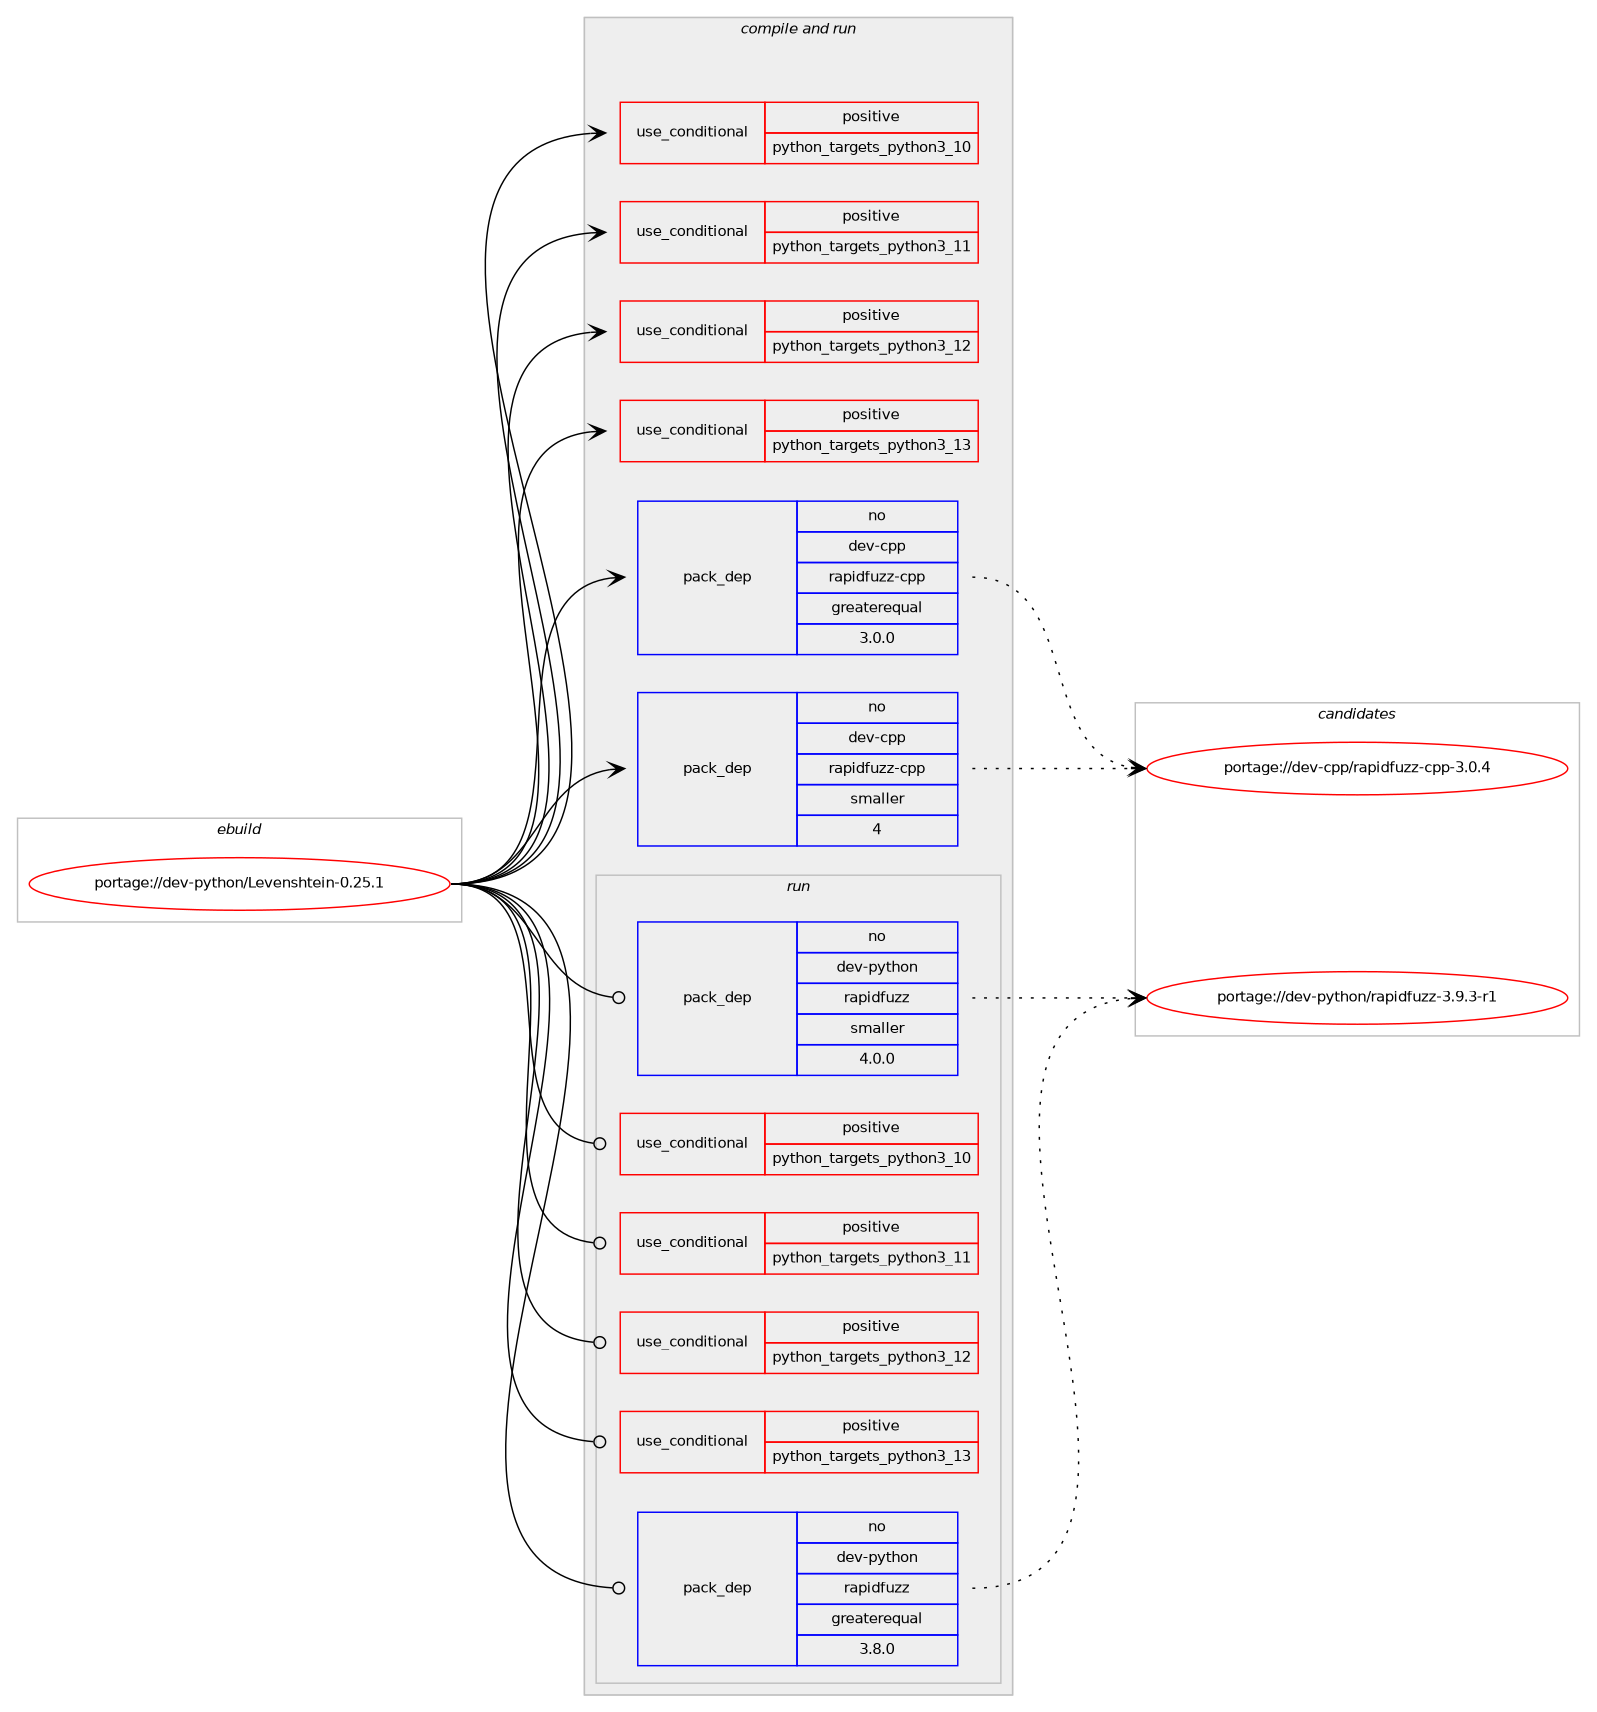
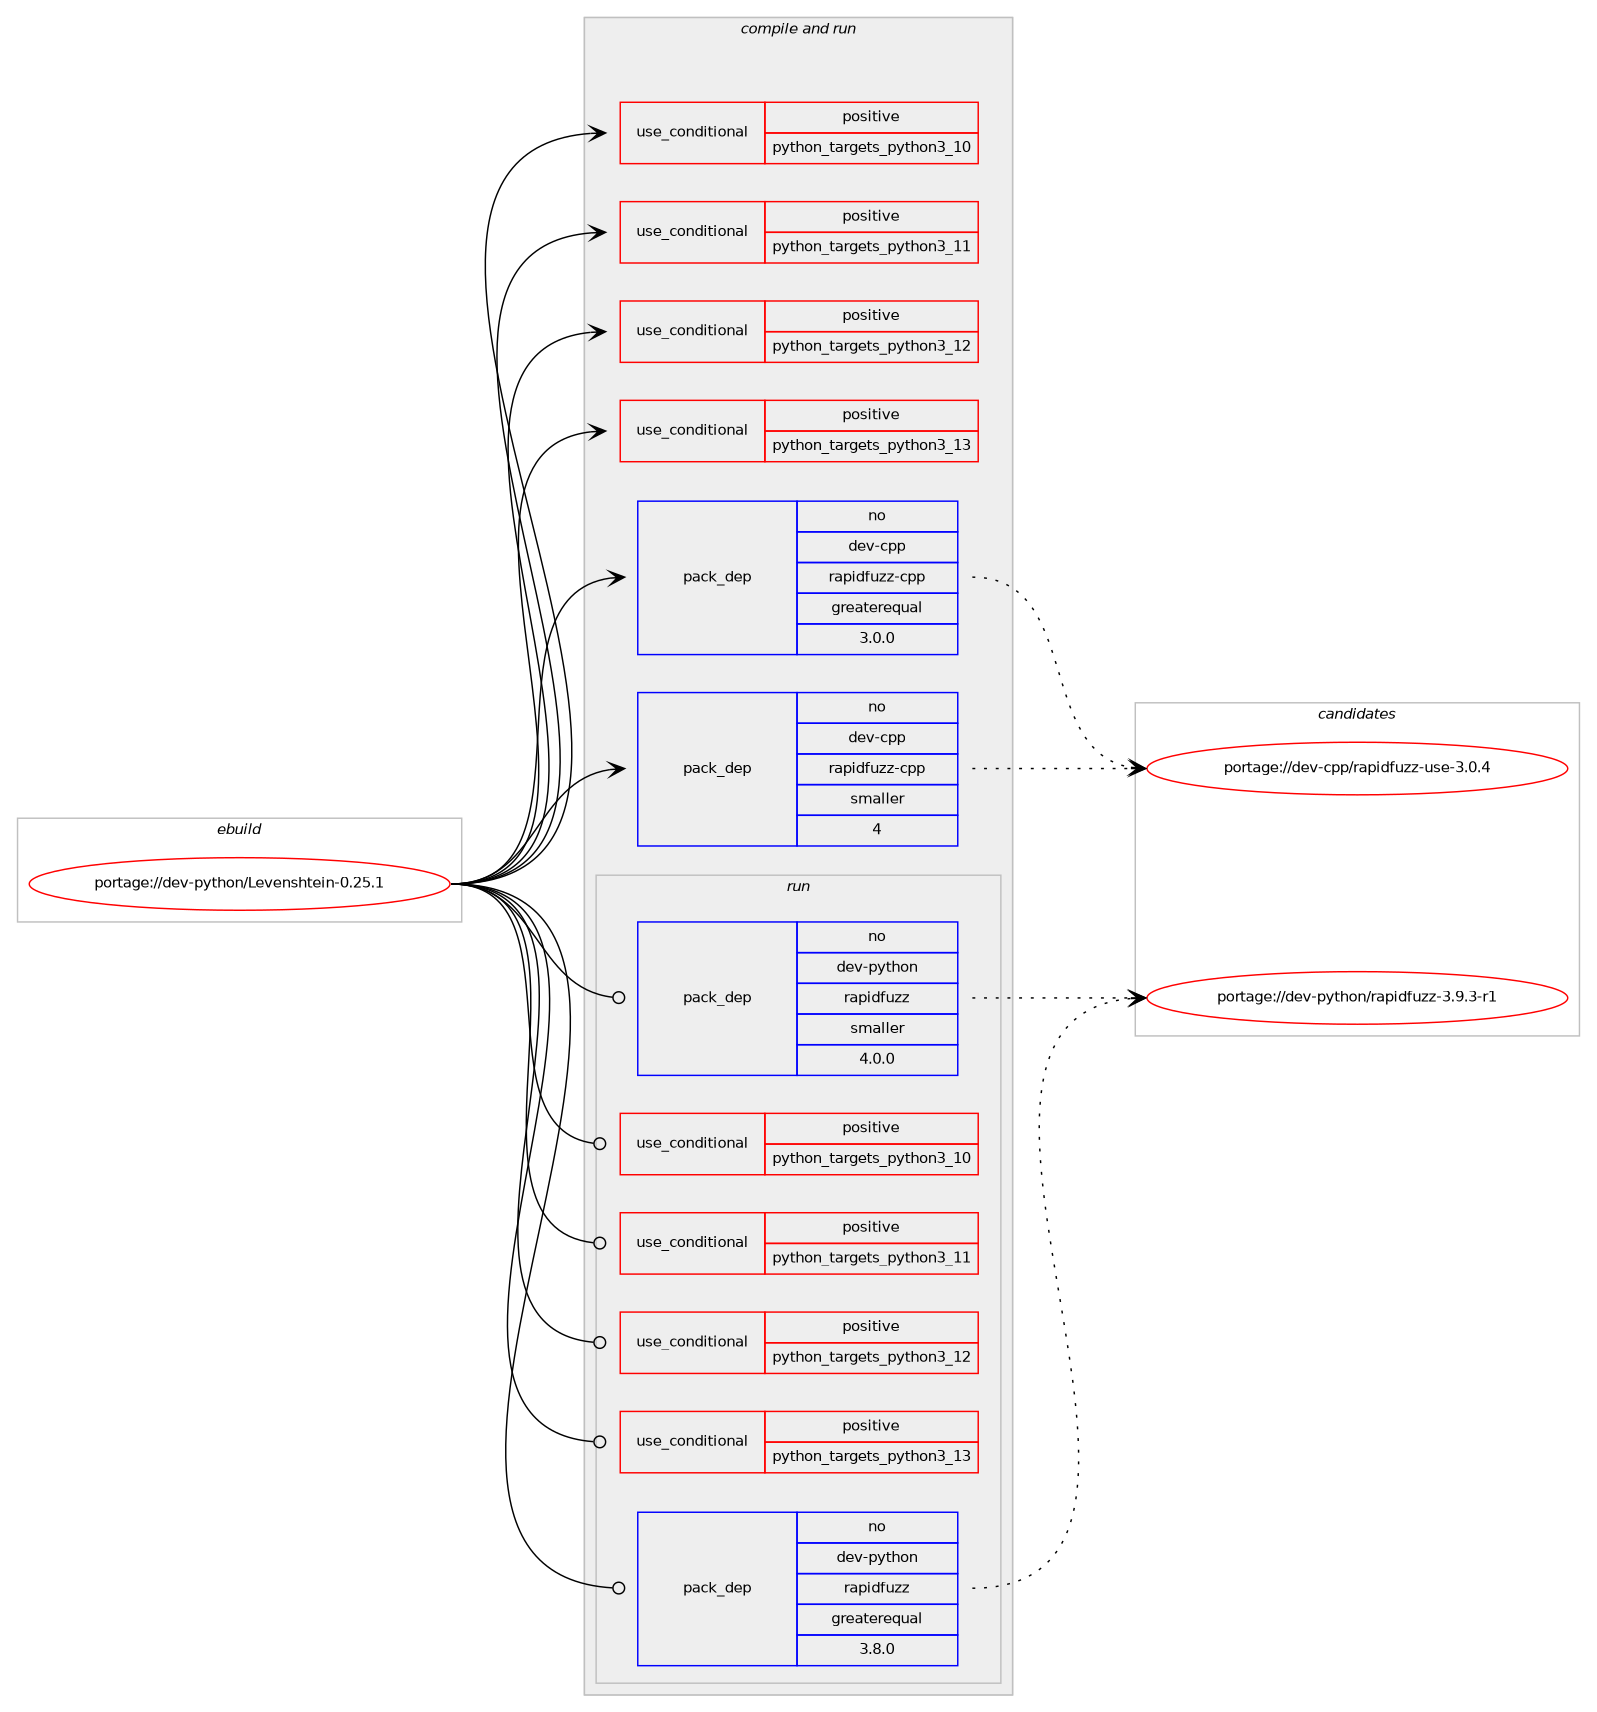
(1357, 769) -> (1357, 769)
